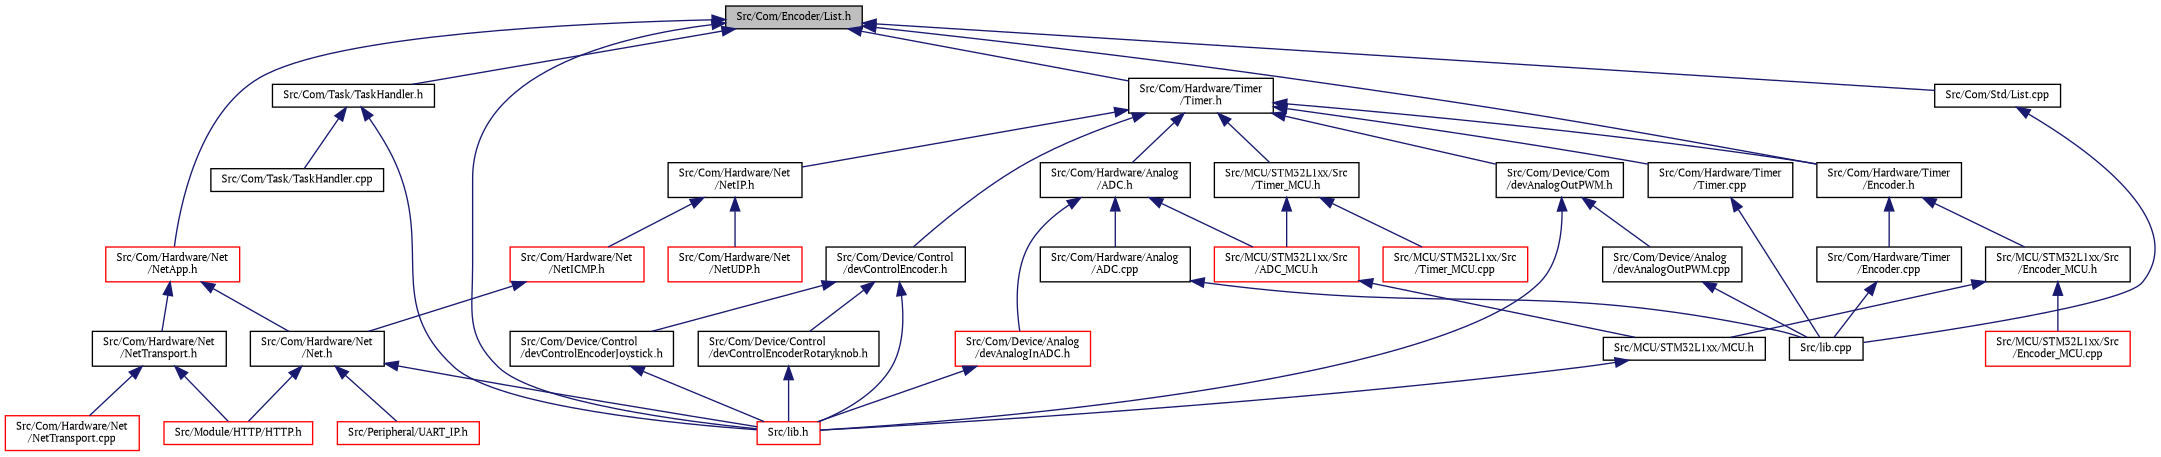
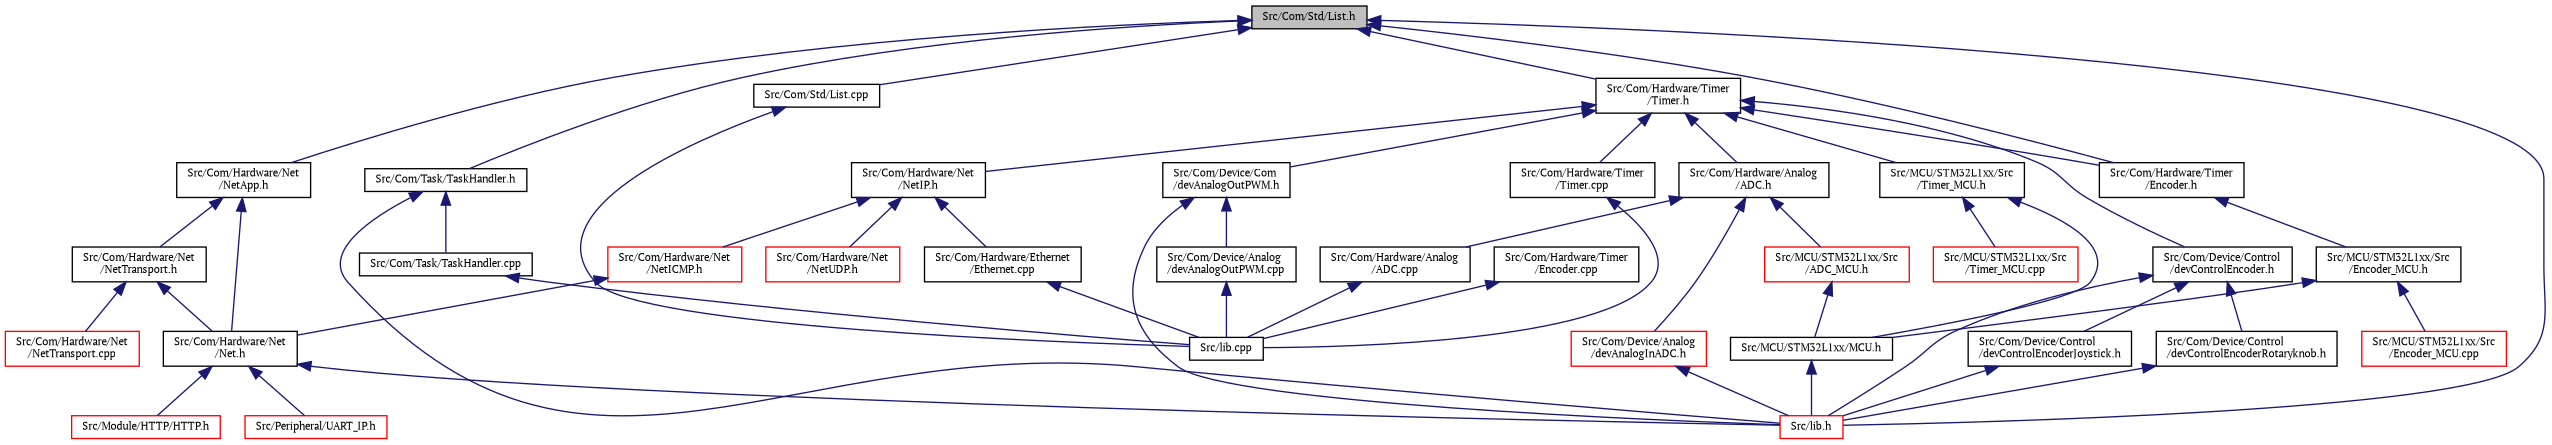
(794, 17) -> (1309, 17)
(1287, 229) -> (2095, 274)
(1889, 229) -> none
(173, 264) -> (244, 180)
none -> (1003, 264)
none -> (854, 316)
(206, 399) -> (190, 311)
